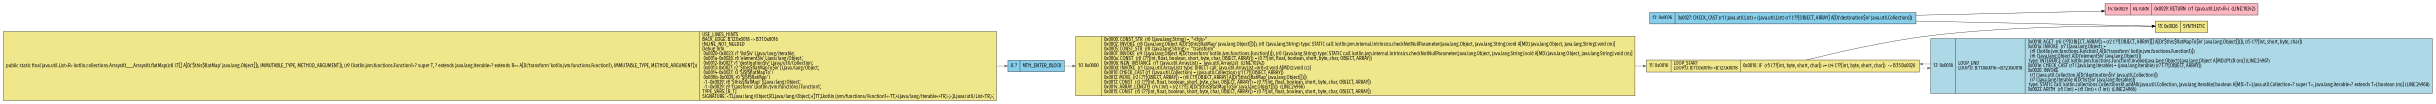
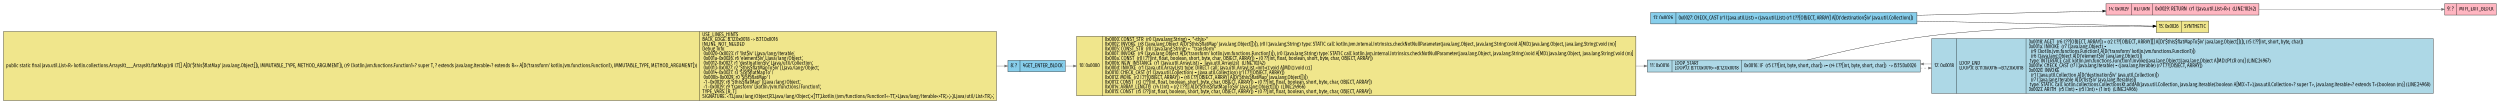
none -> (2470, 9)
(1042, 66) -> (1043, 66)
(1783, 66) -> (1784, 66)
